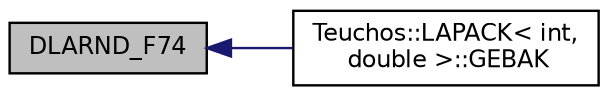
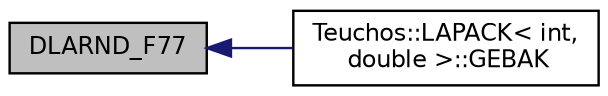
(108, 48) -> (108, 48)
